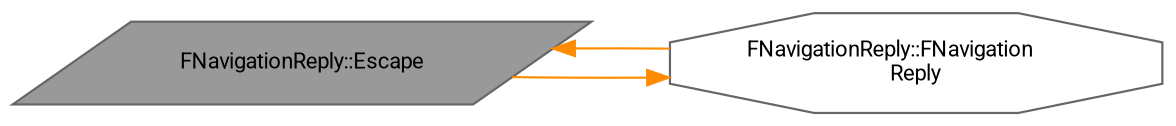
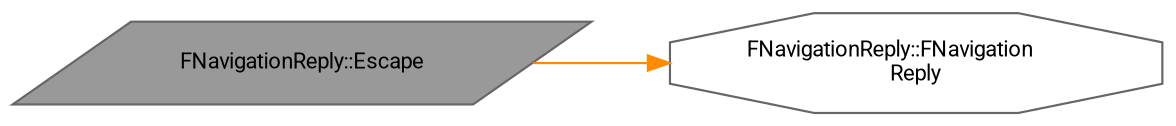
(622, 48) -> none
